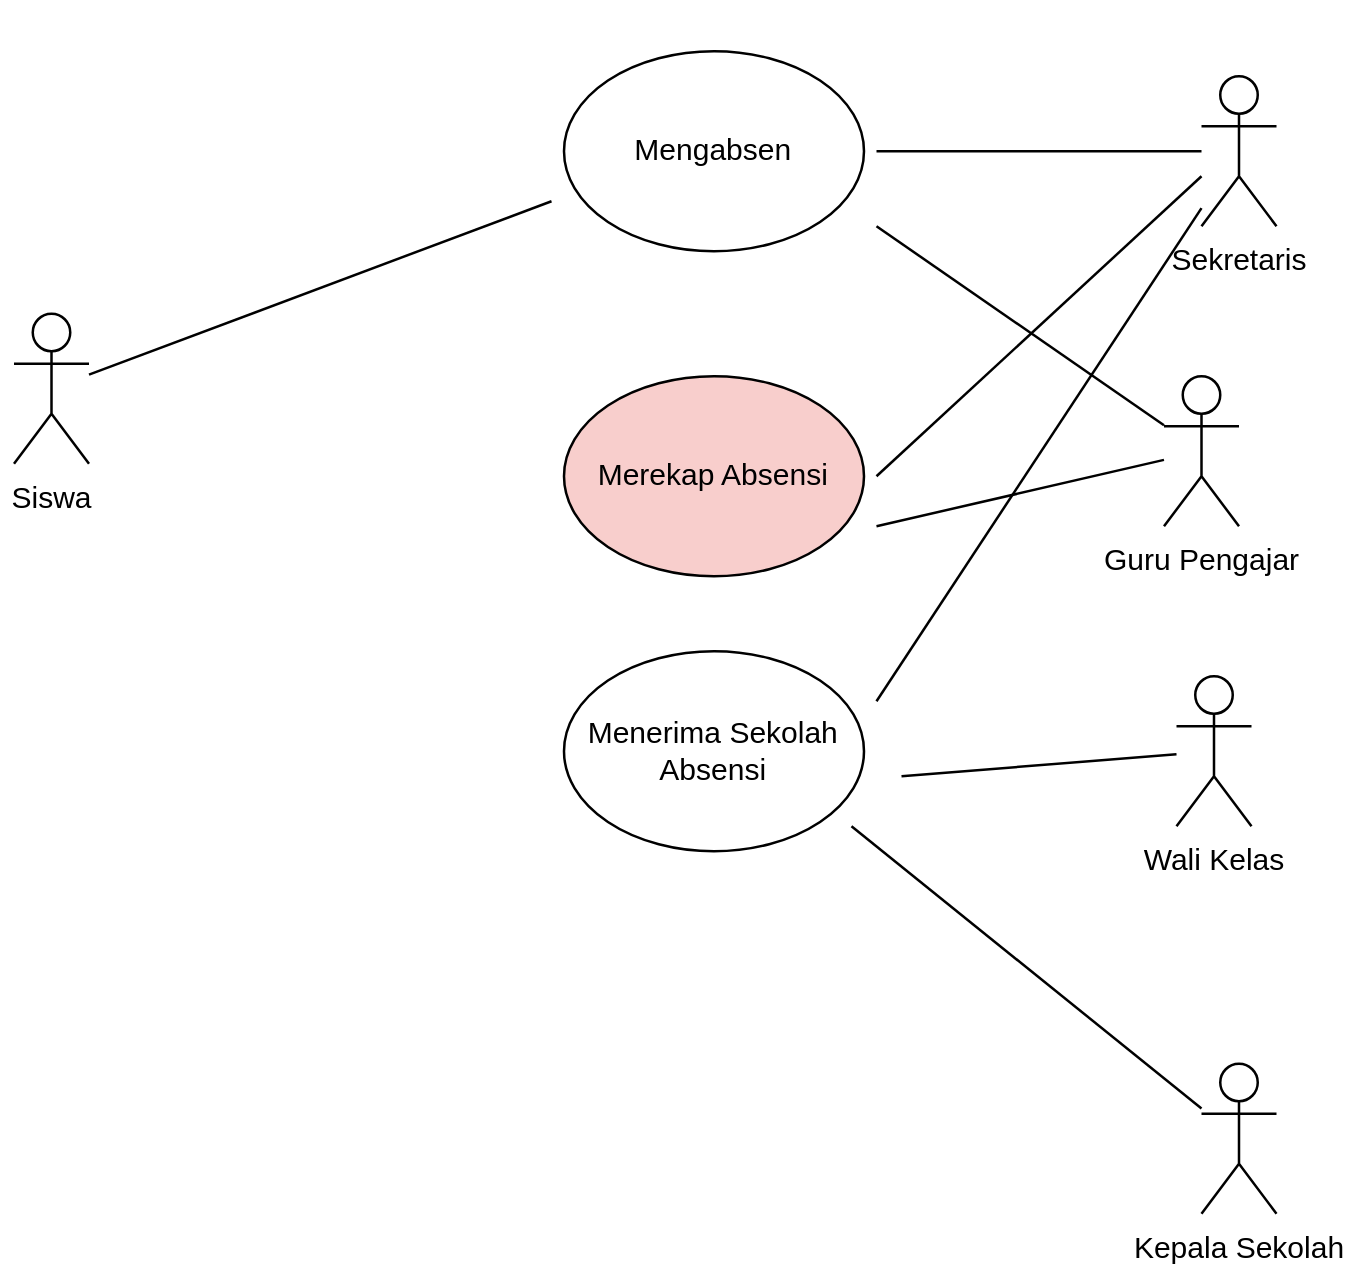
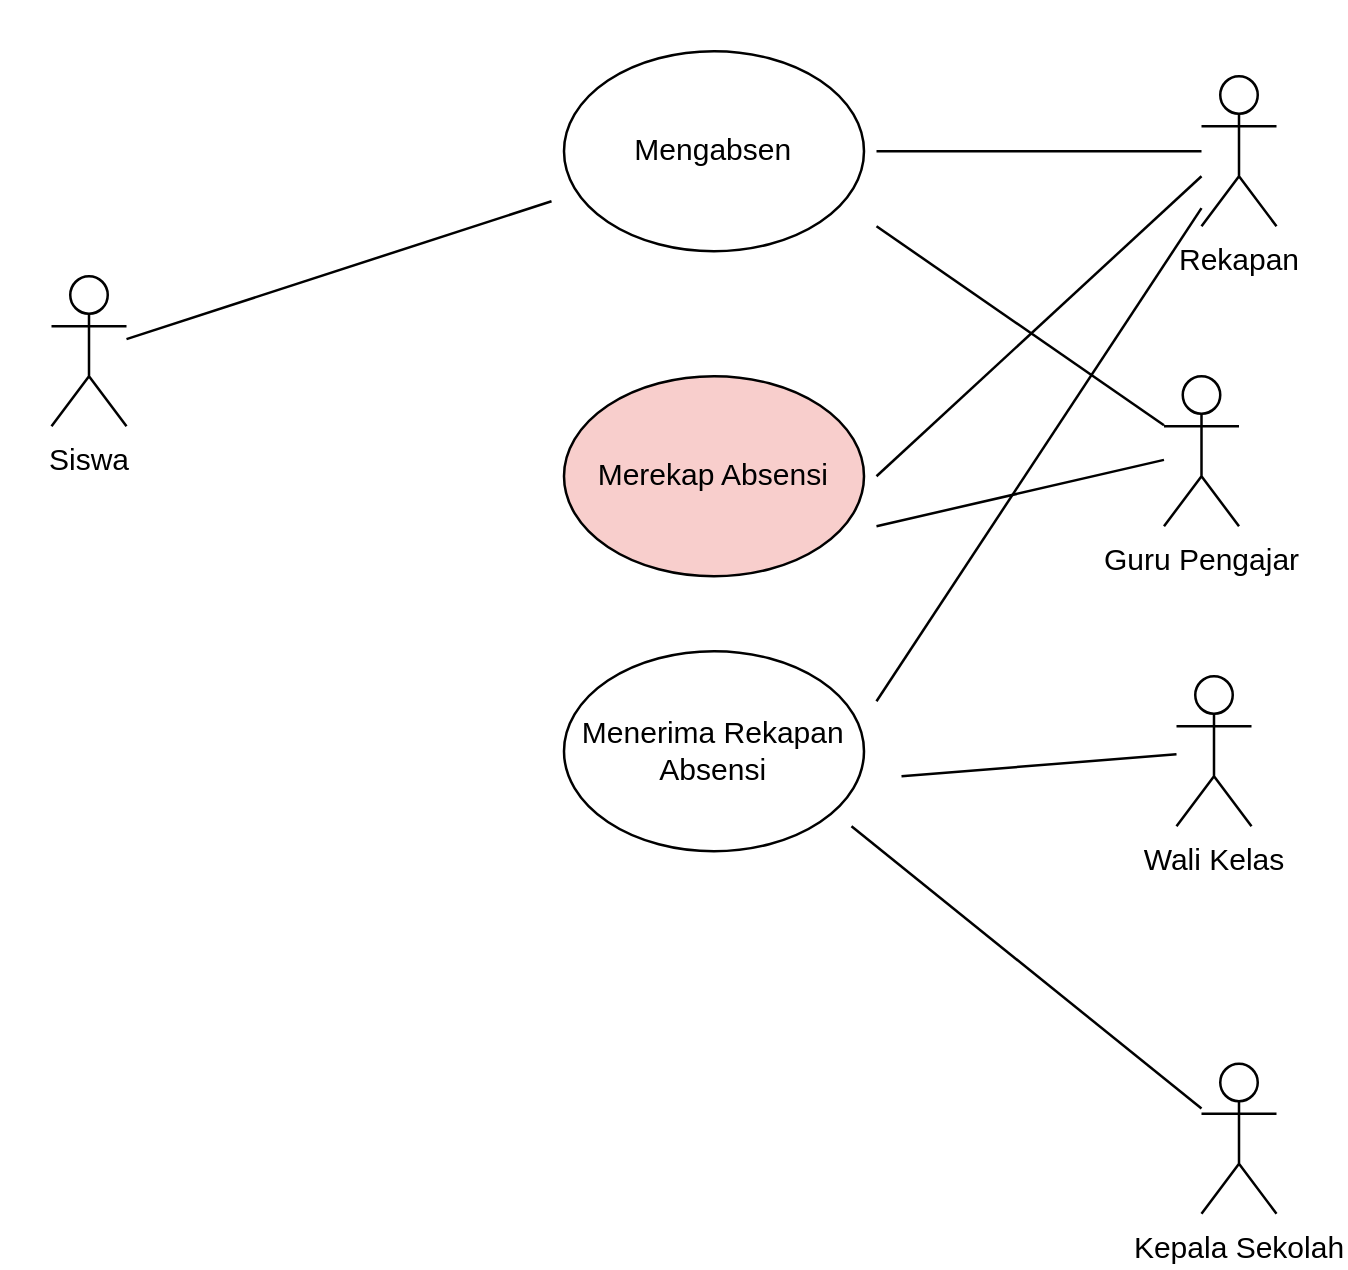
(1240, 262) -> (1240, 262)
(51, 389) -> (89, 351)
(714, 751) -> (714, 751)
